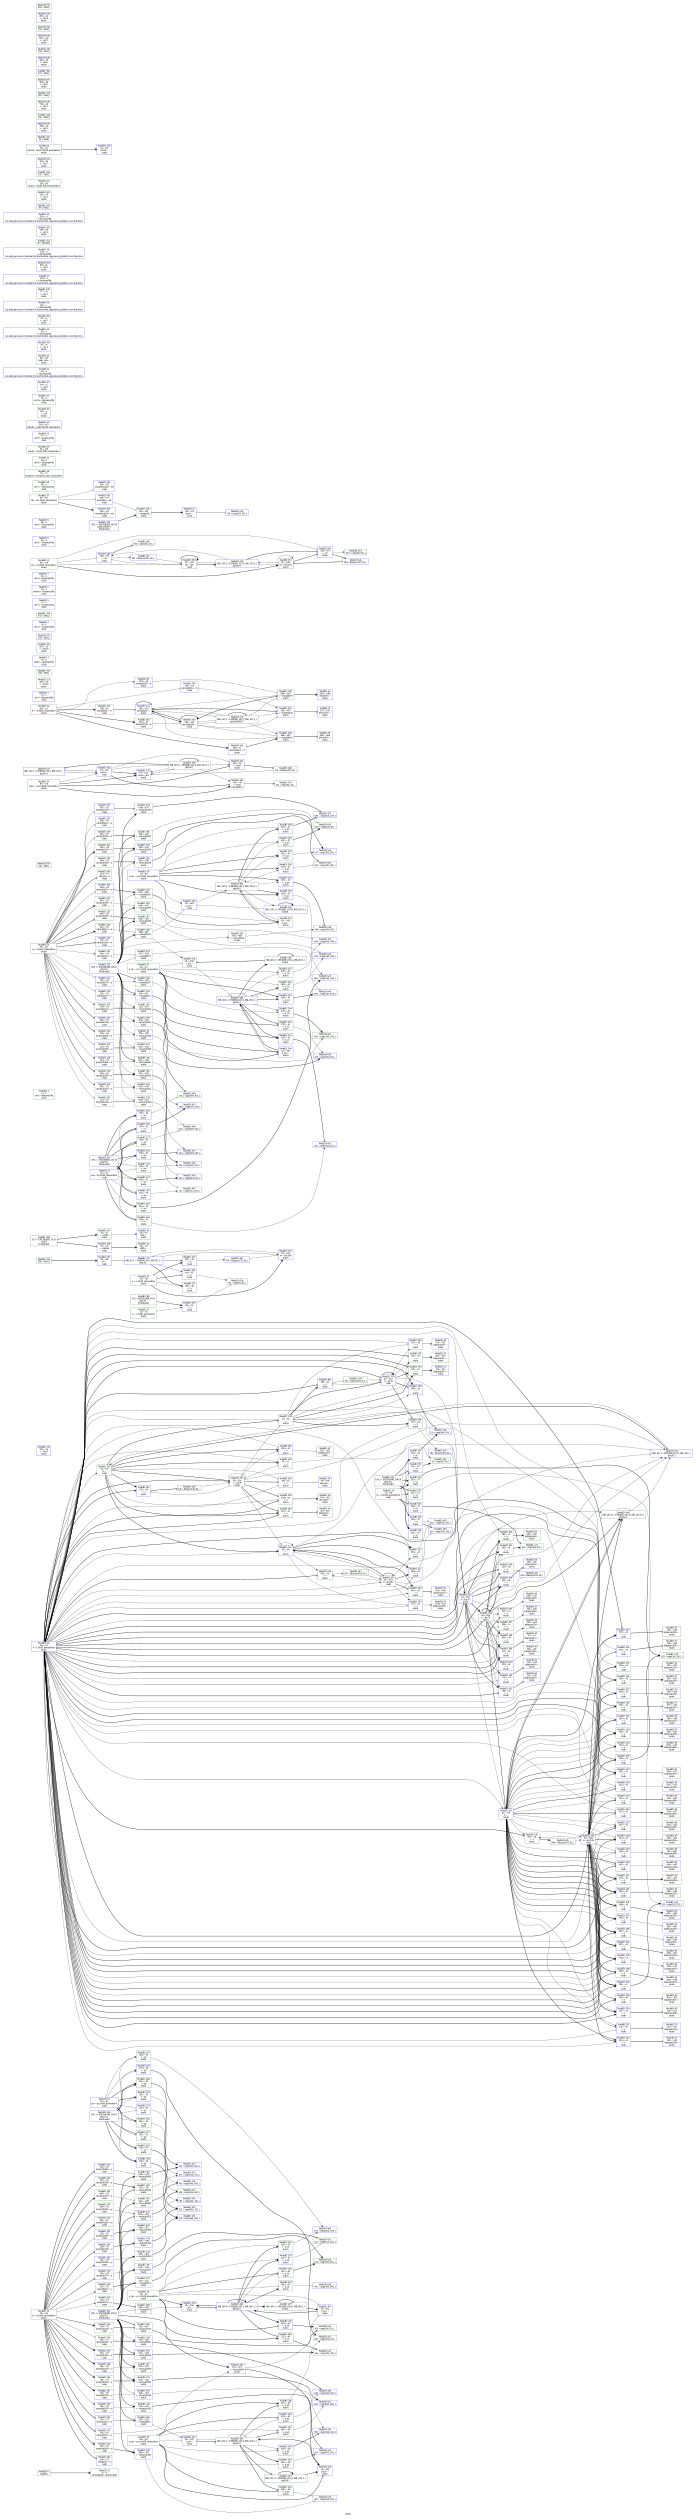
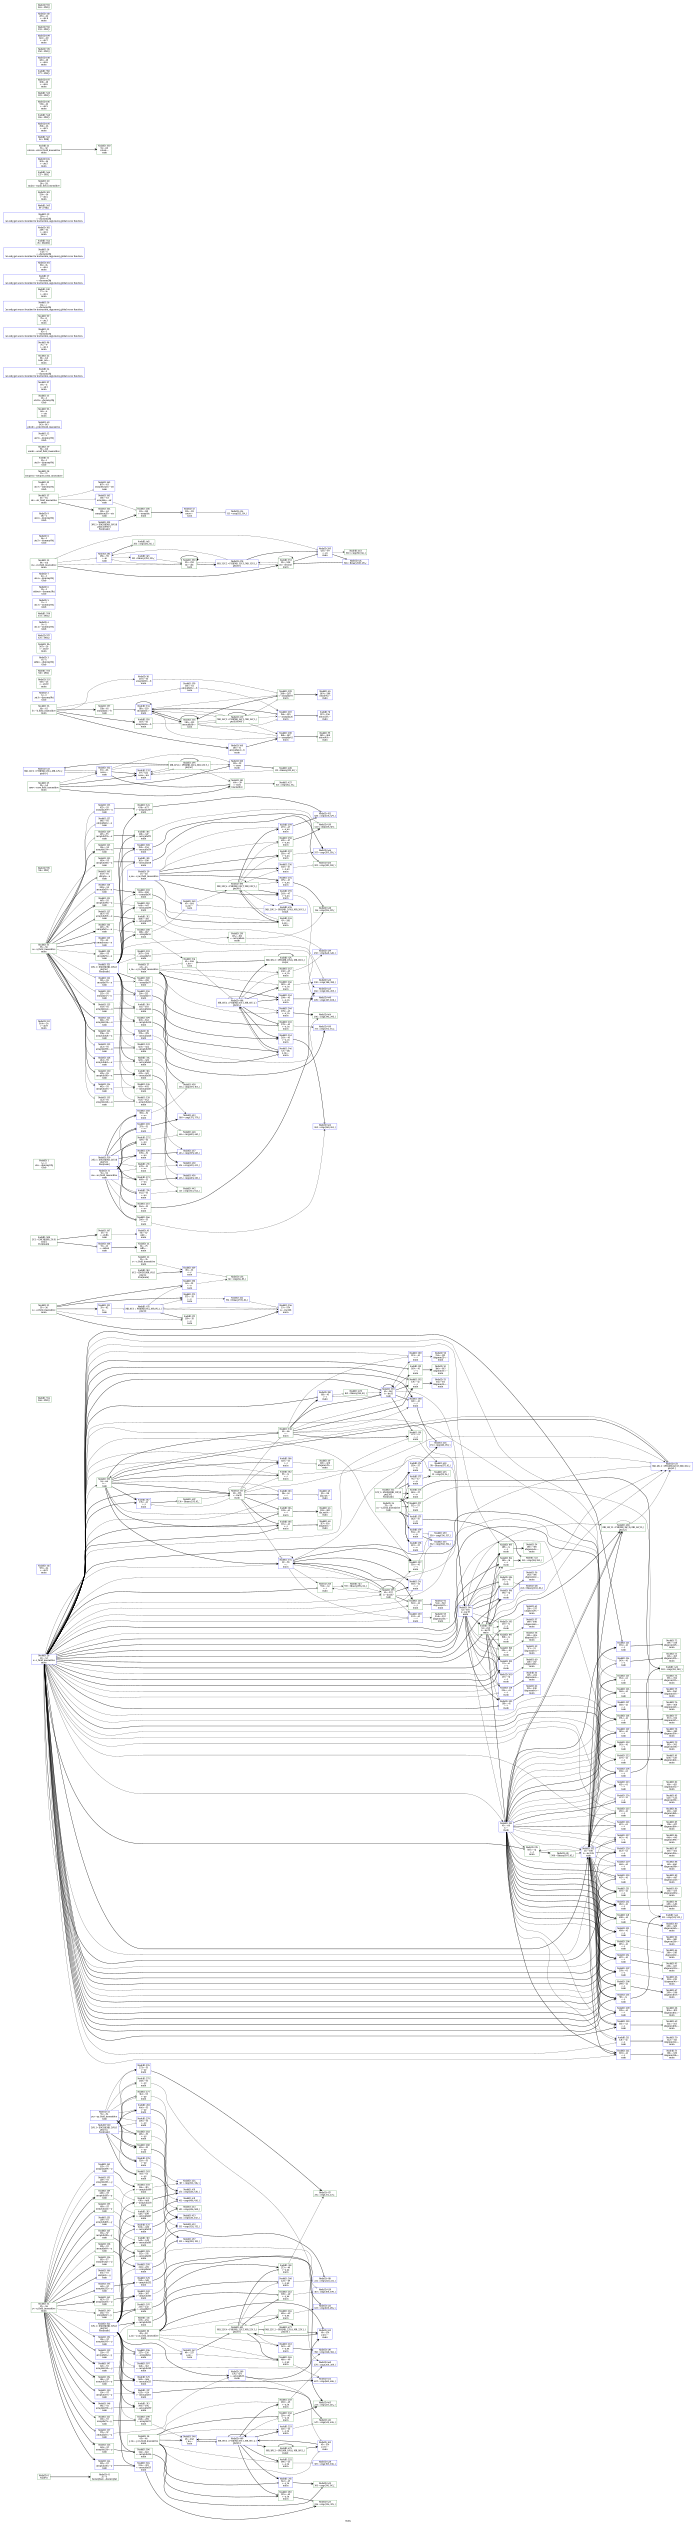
(104, 149) -> (104, 149)
none -> (44, 1025)
(73, 1261) -> (76, 1309)
(338, 1719) -> (338, 1732)
(207, 2440) -> (238, 2357)
